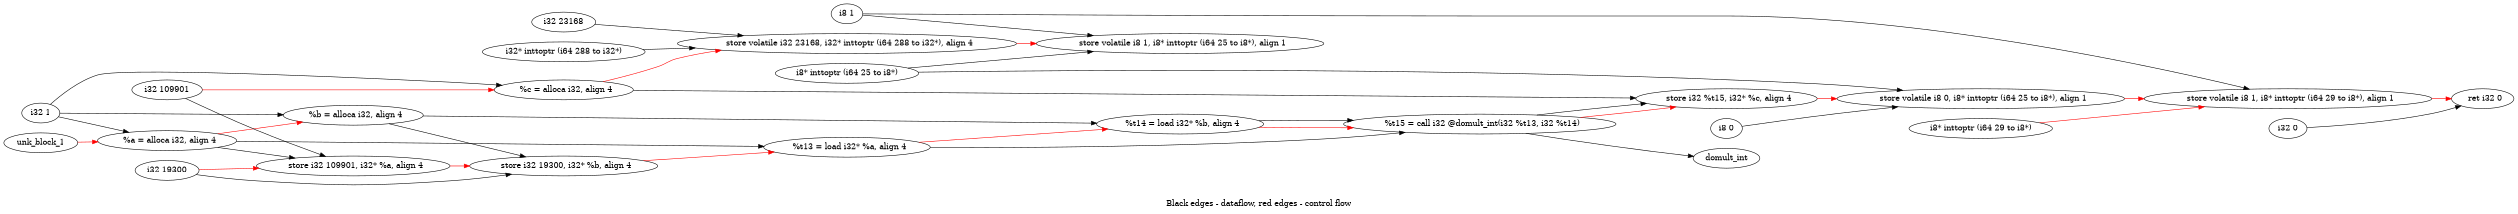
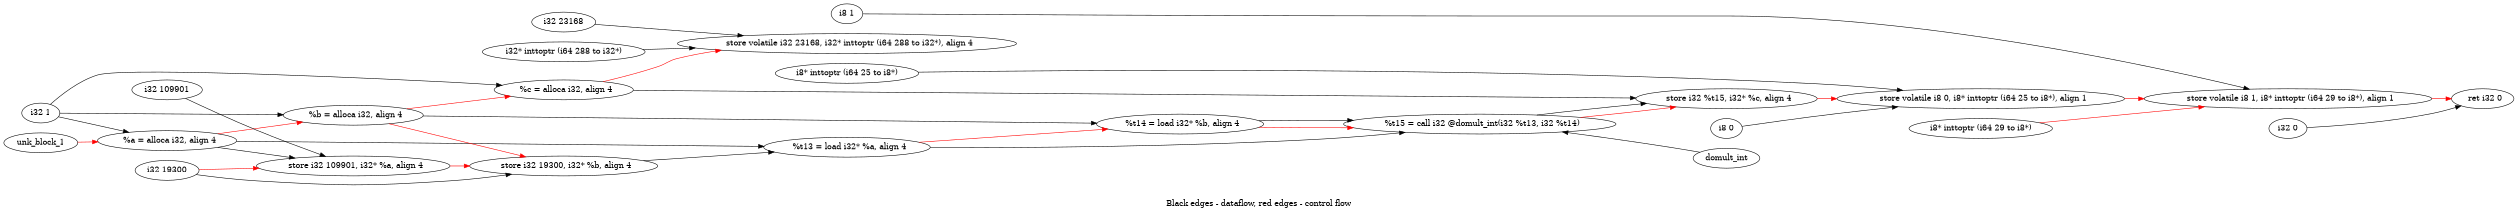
(1180, 44) -> none
(345, 90) -> (456, 103)
(455, 140) -> (455, 140)
(1607, 145) -> (1634, 142)
(706, 157) -> (706, 157)
